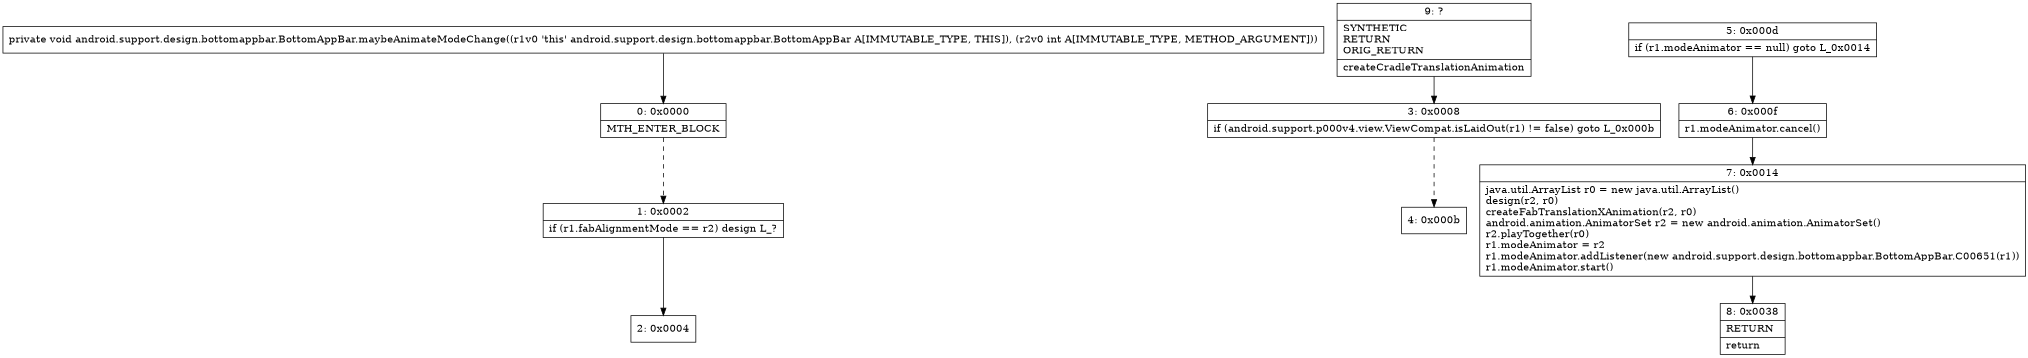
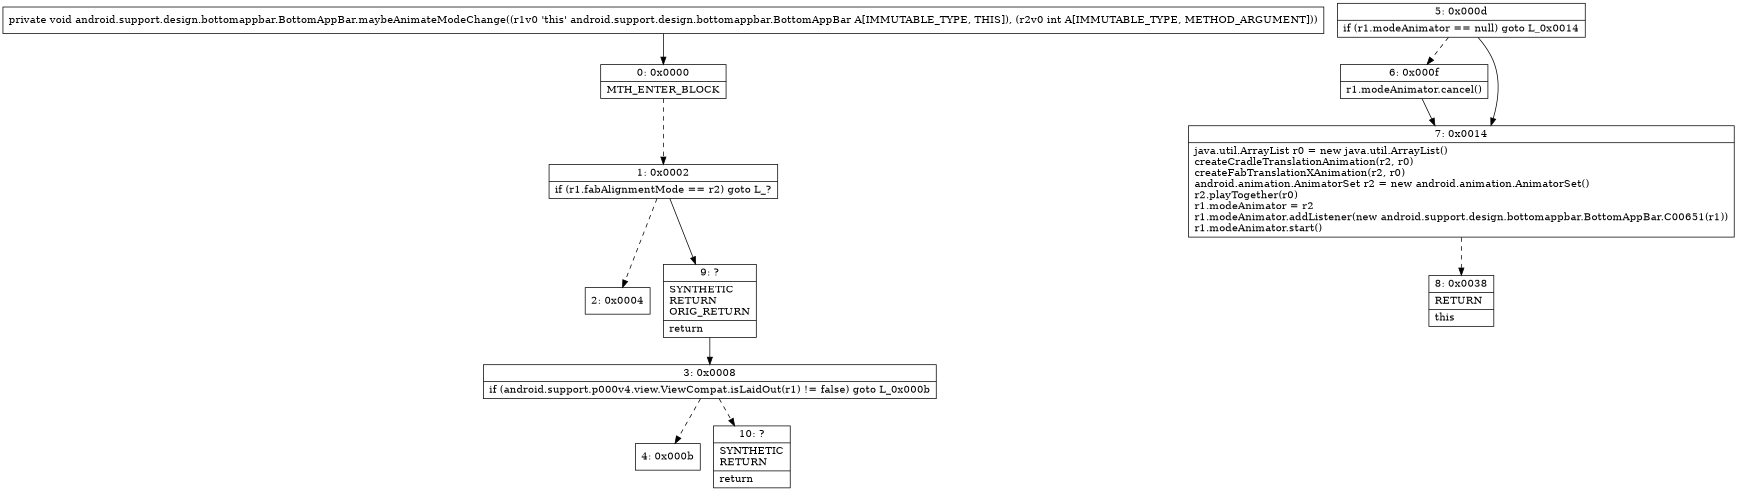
(1434, 67) -> (686, 329)
none -> (1497, 75)
(1753, 76) -> (1440, 48)
(1522, 201) -> (1304, 162)
none -> (681, 228)
(663, 229) -> (663, 190)
(663, 273) -> (641, 240)
(1753, 286) -> (1461, 253)
(1743, 346) -> (1445, 317)
none -> (752, 457)
